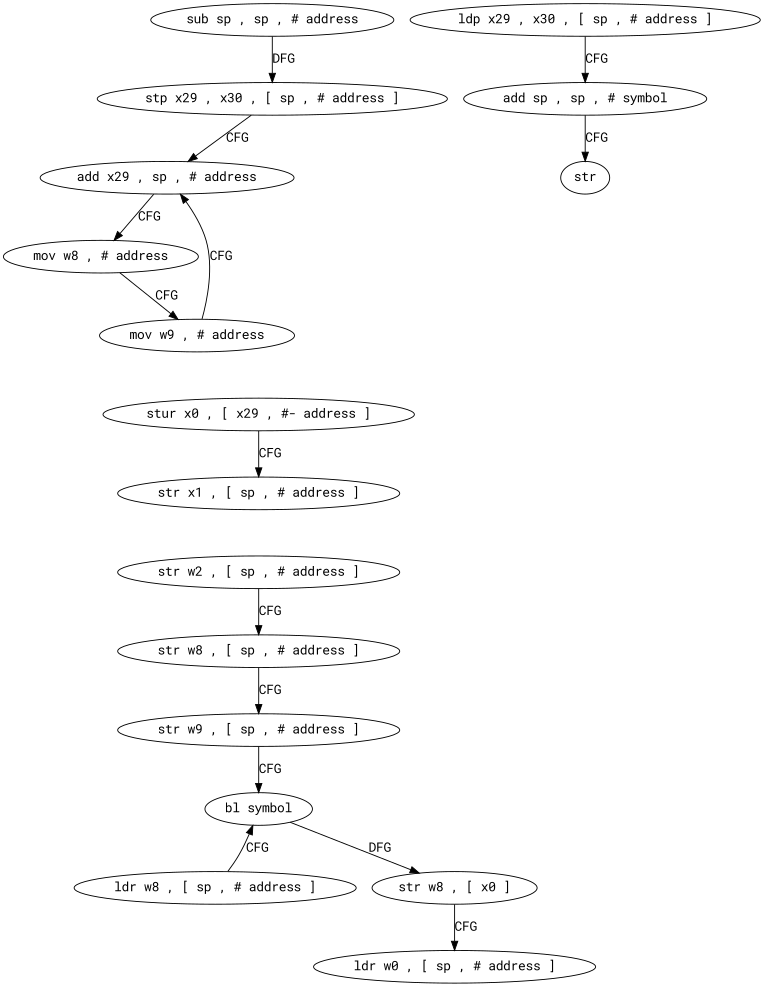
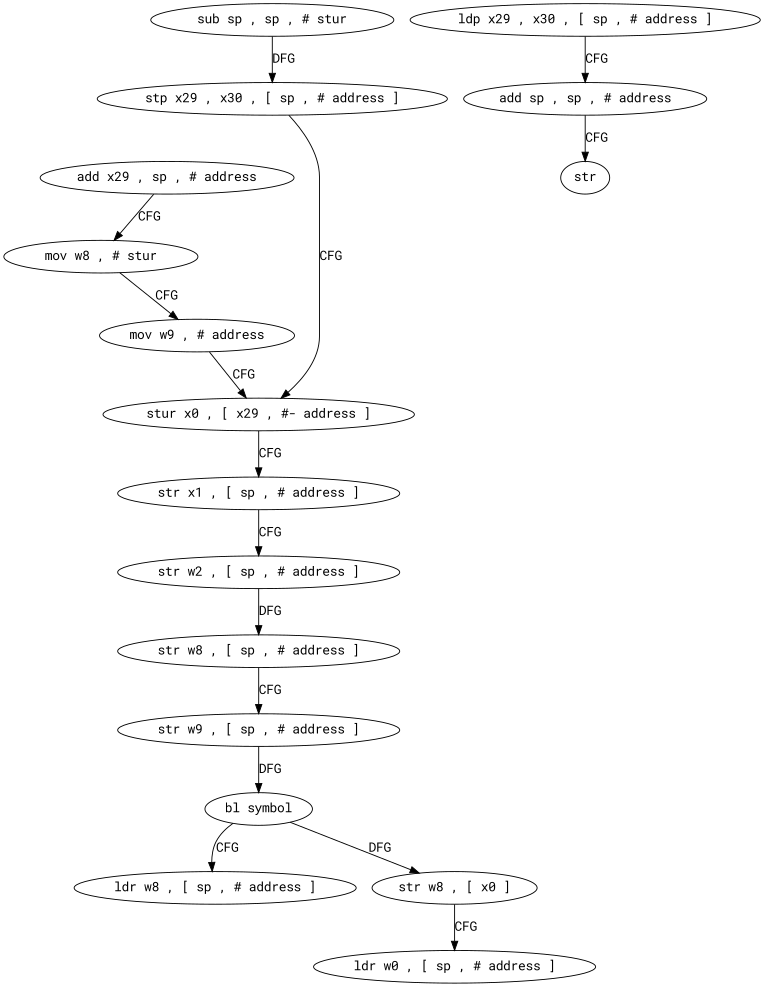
(272, 20) -> (272, 20)
(585, 99) -> (585, 99)
(223, 136) -> (319, 254)
(101, 257) -> (101, 257)
(209, 258) -> (225, 371)
none -> (259, 528)
(270, 612) -> (270, 612)
(270, 770) -> (270, 770)
(240, 853) -> (217, 840)
